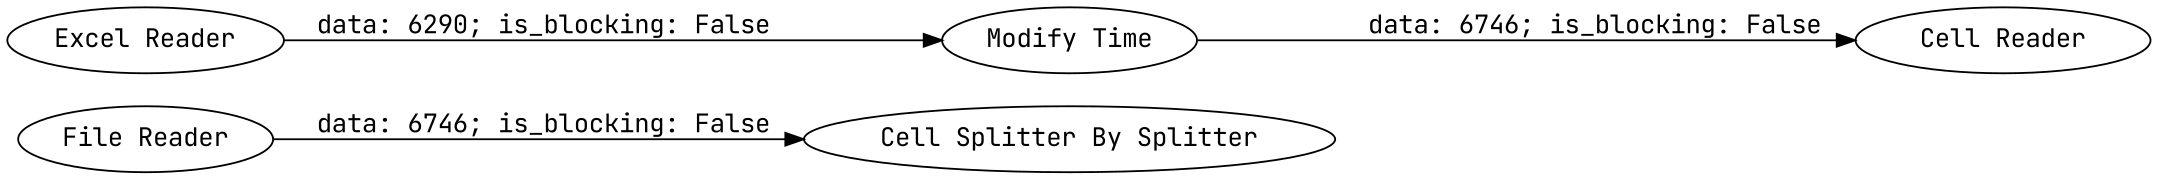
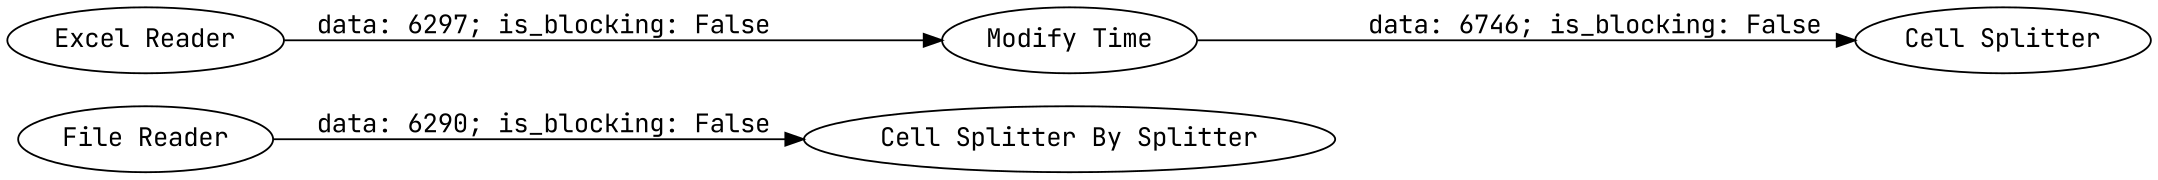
(544, 27) -> (544, 27)
(2003, 40) -> (2003, 40)
(544, 125) -> (544, 125)
